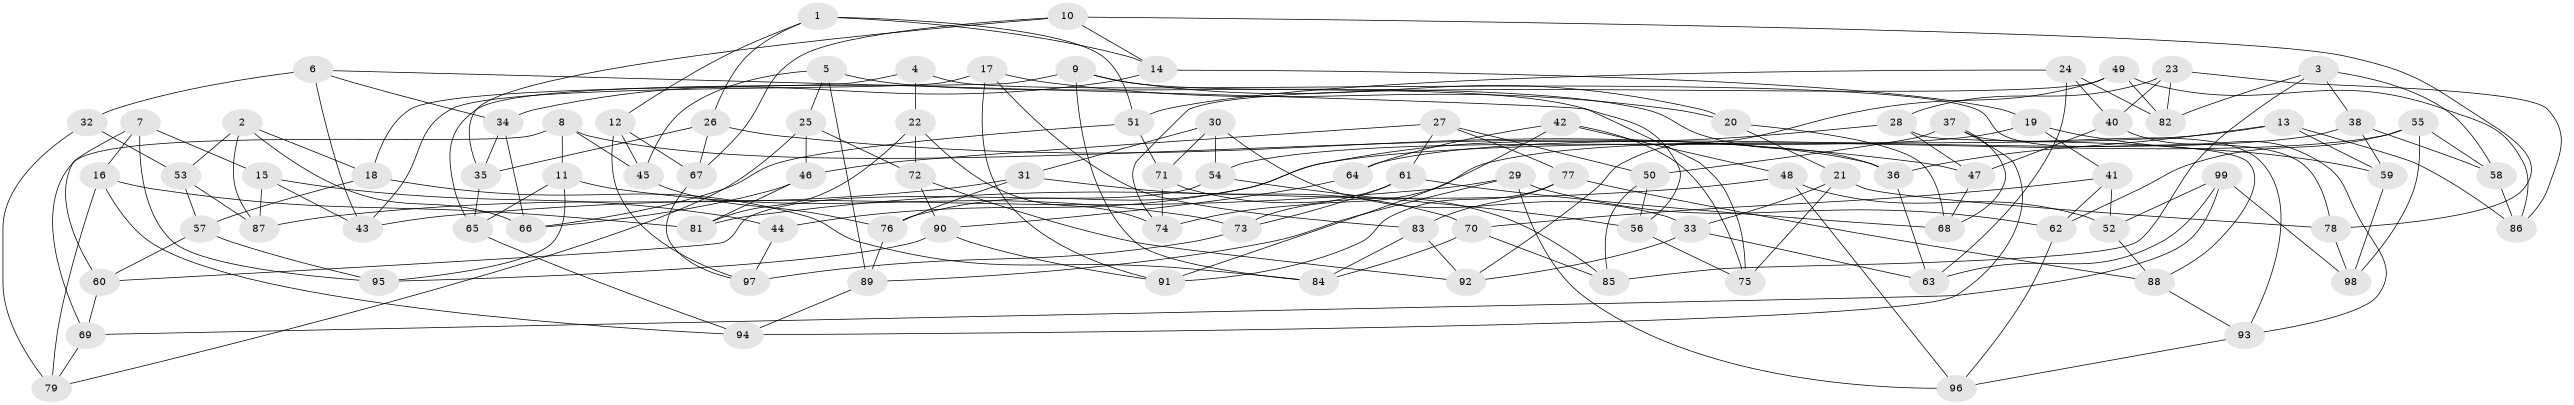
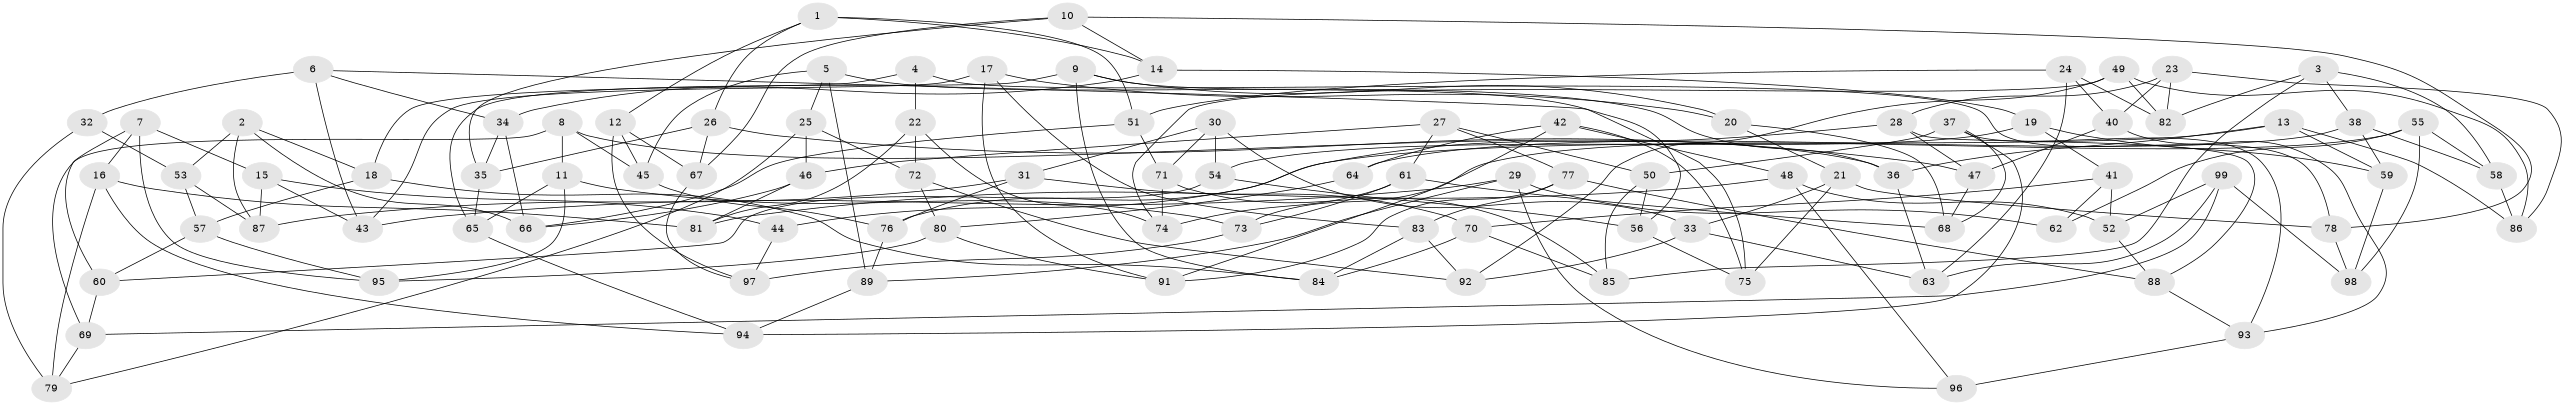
(941, 229) -> (941, 229)
(2015, 313) -> none
